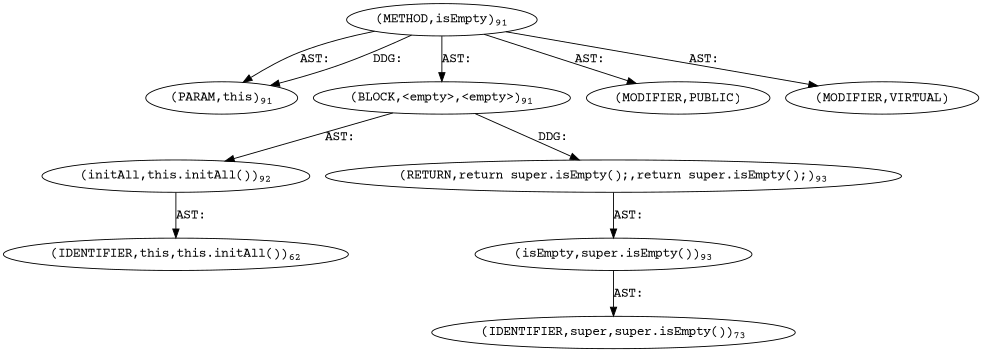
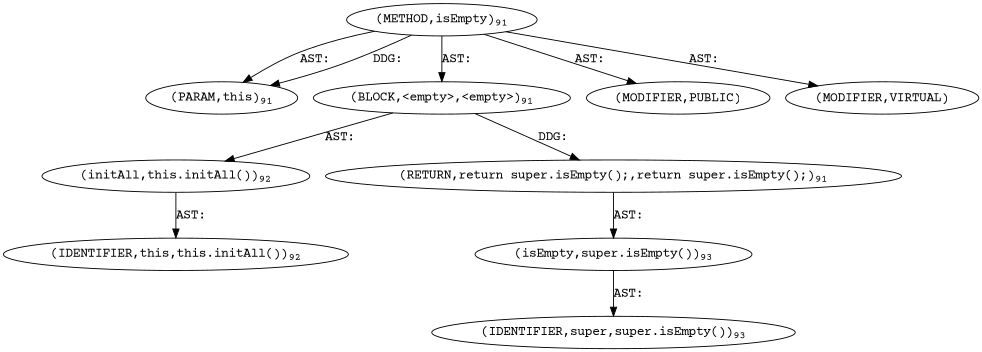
(822, 175) -> (822, 175)
(295, 253) -> (295, 253)
(740, 331) -> (740, 331)
